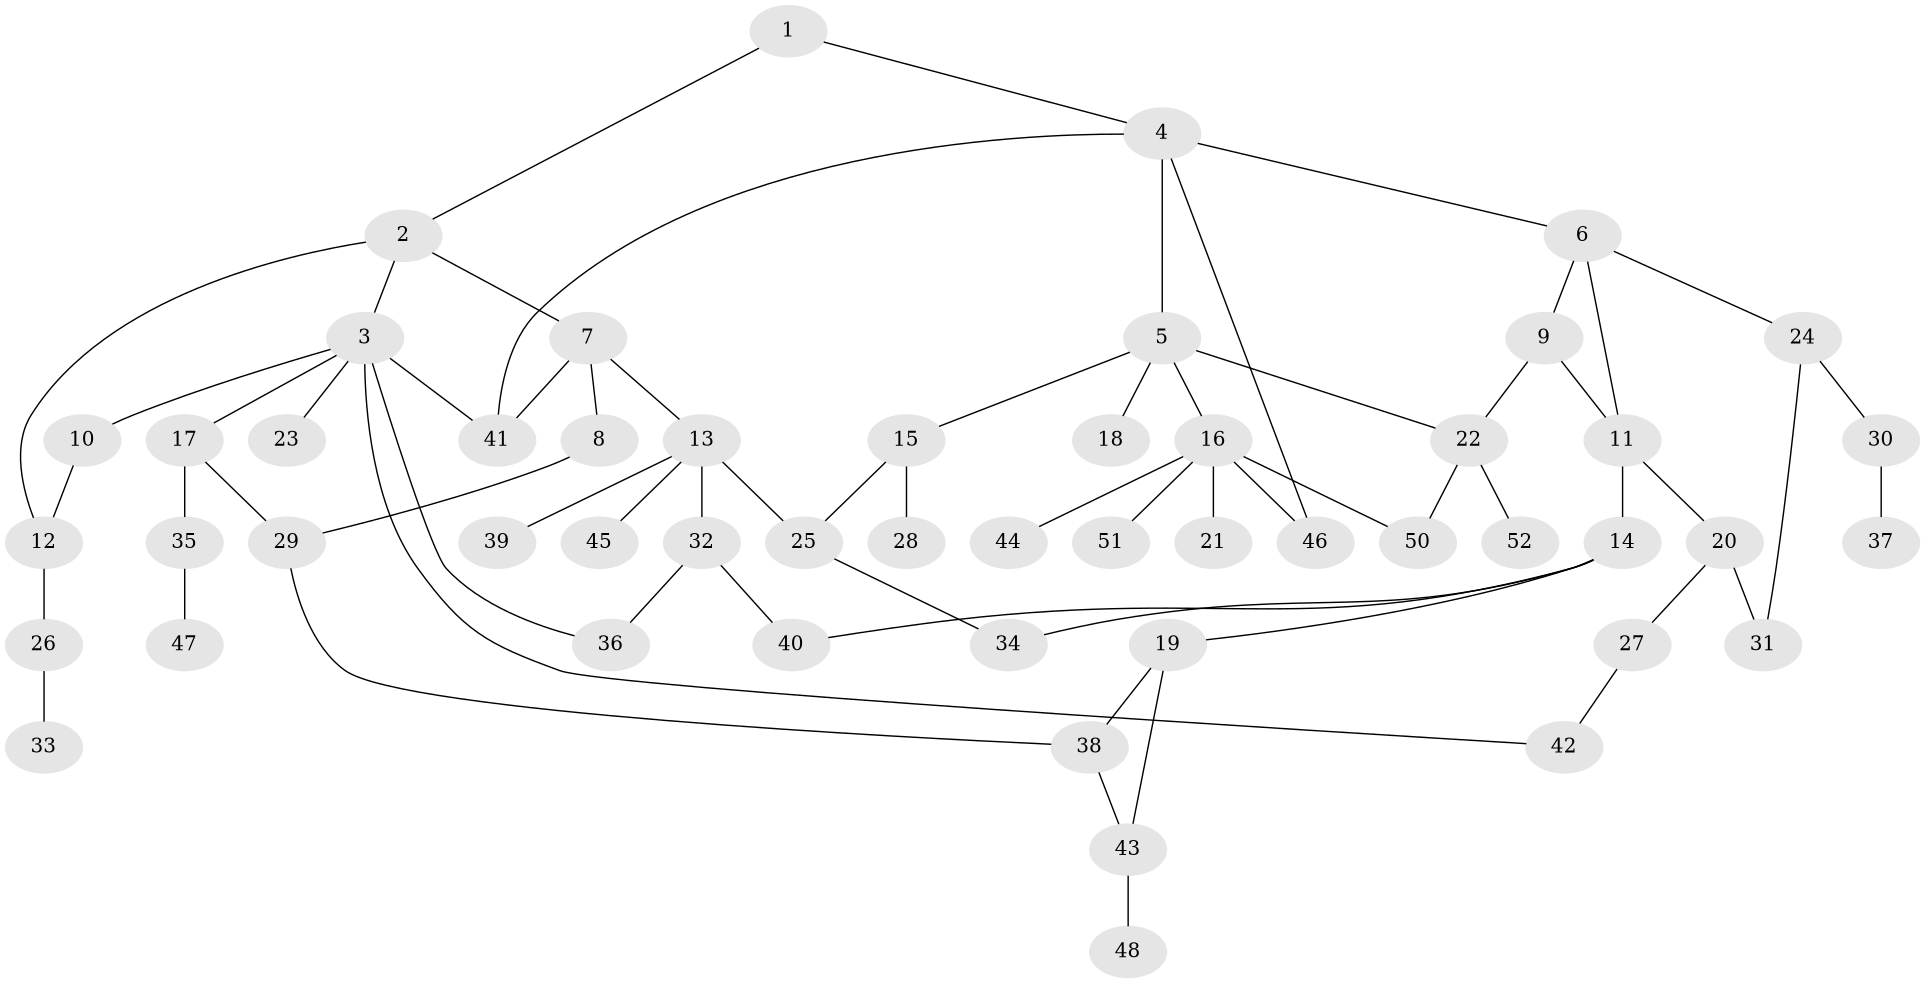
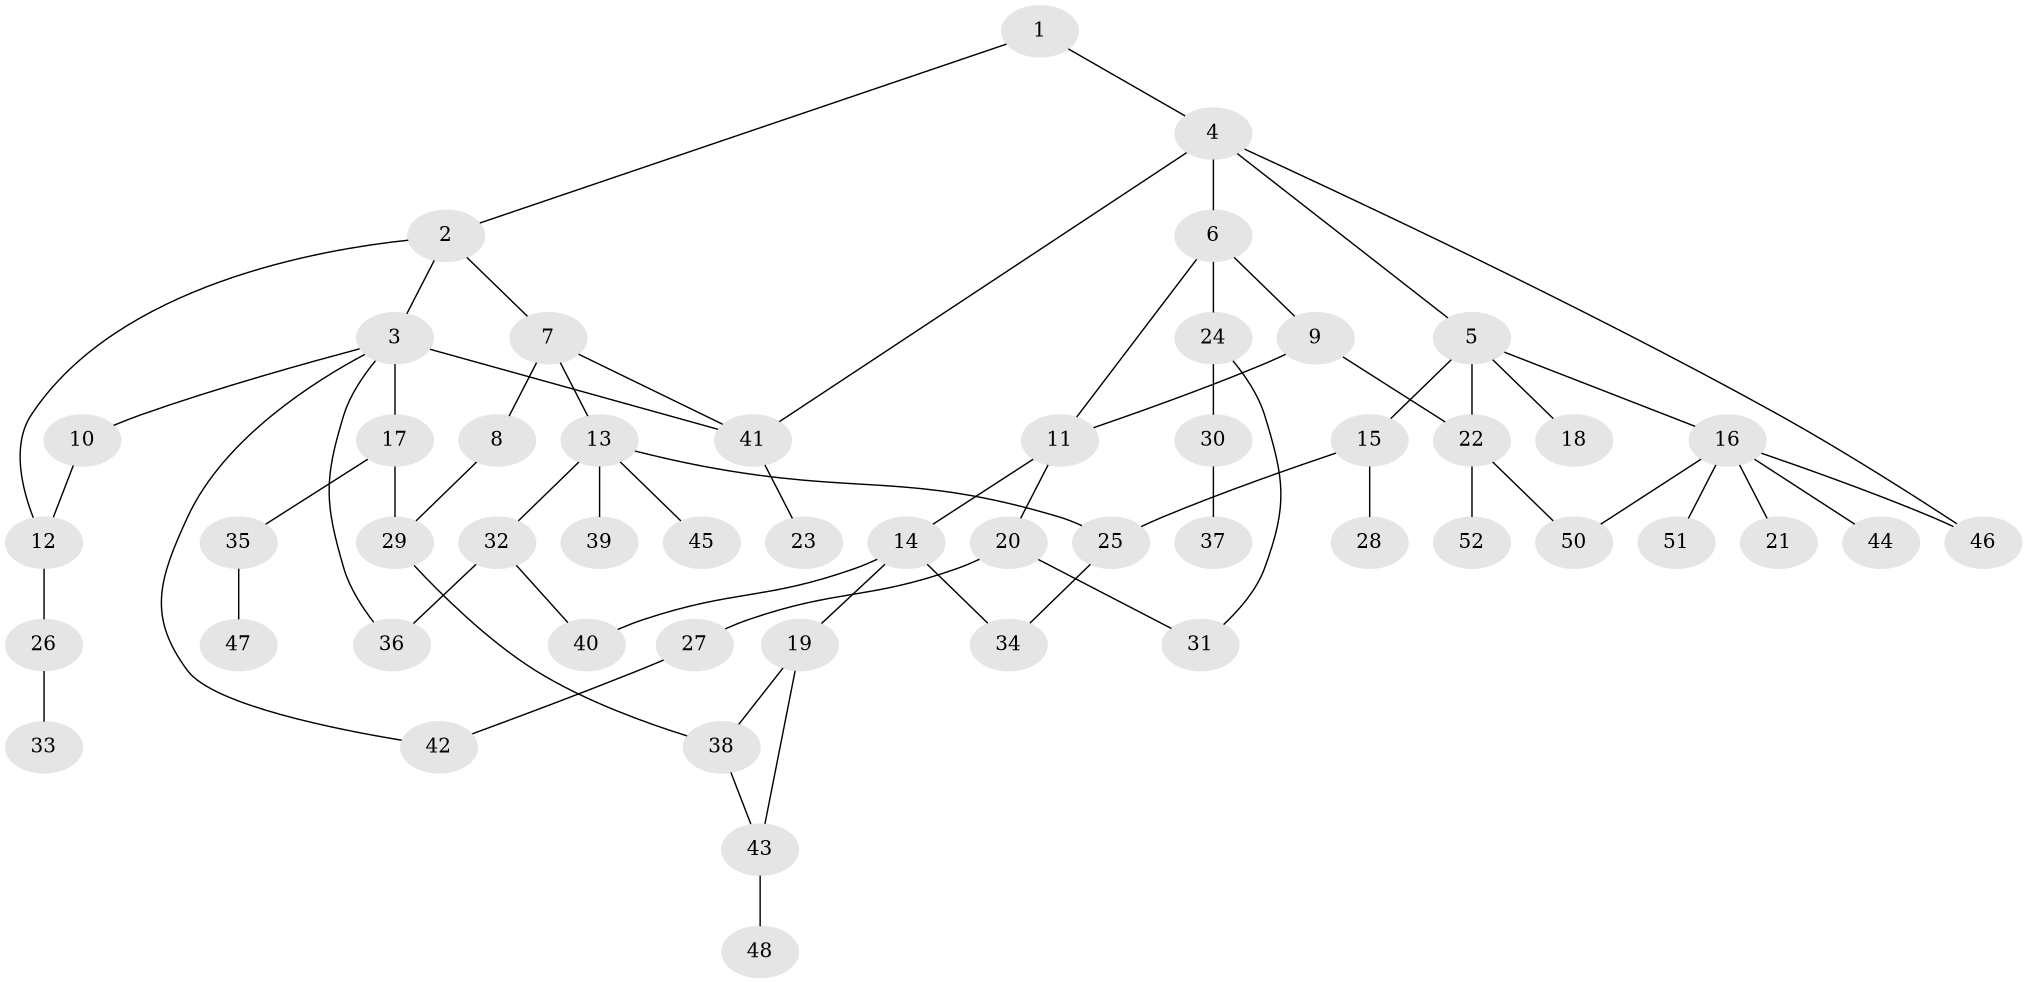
(326, 389) -> (779, 492)
